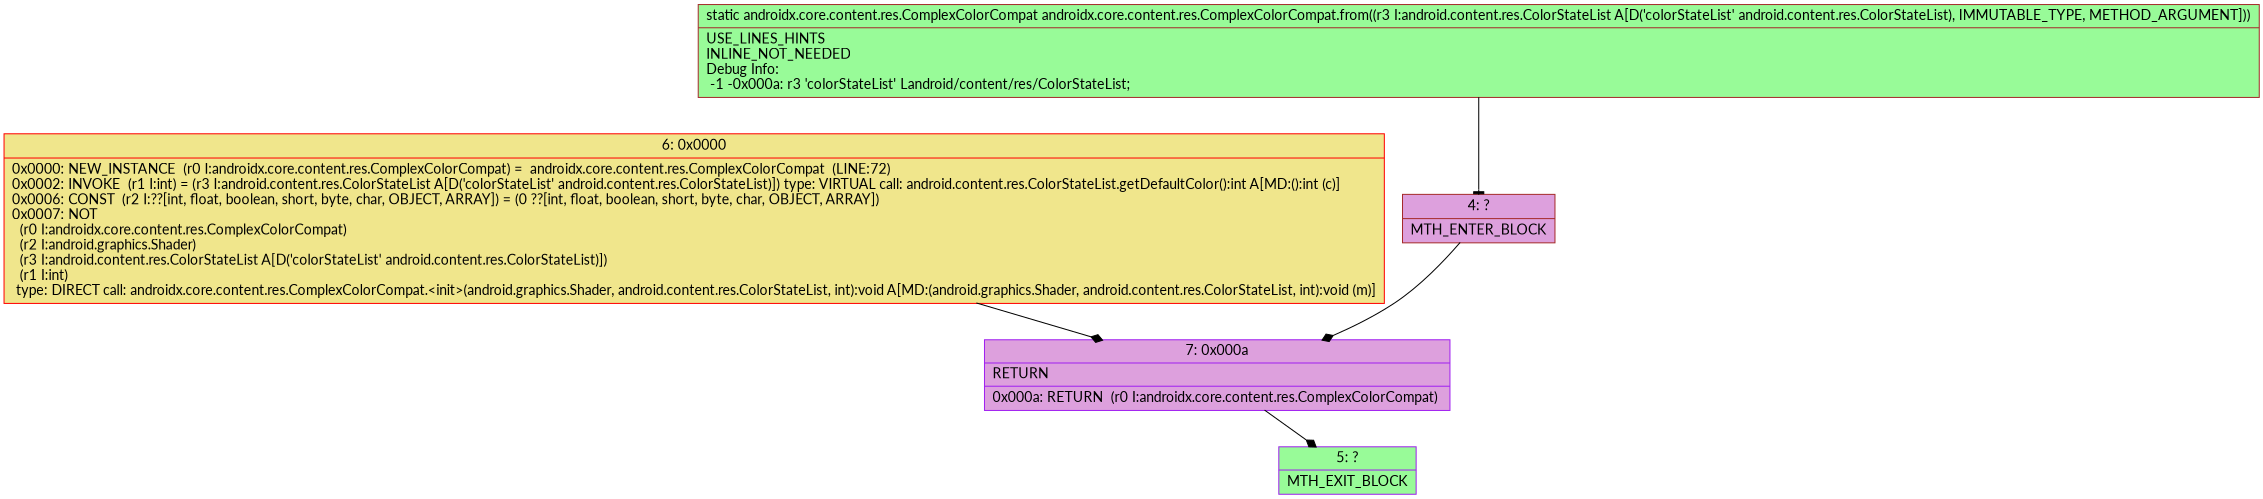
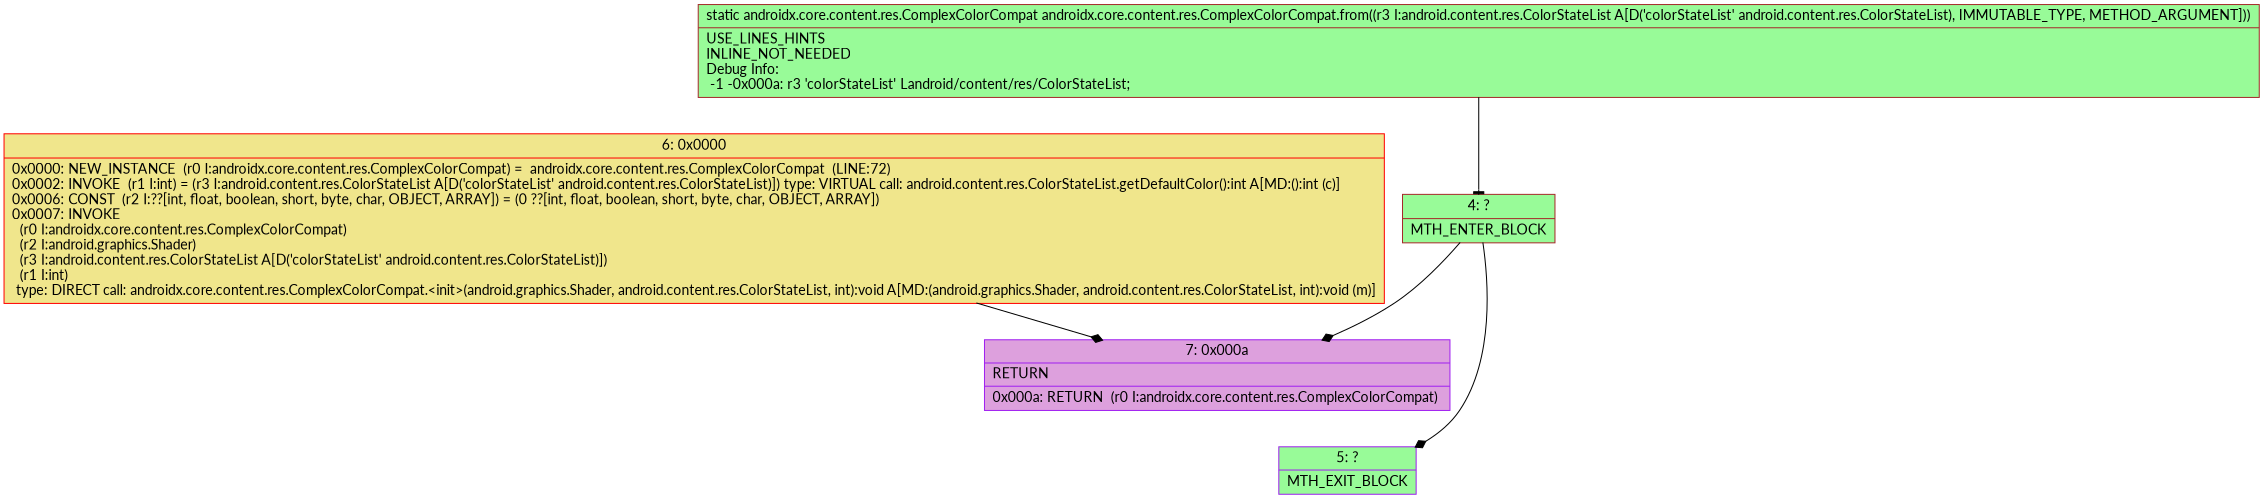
(59, 215) -> (70, 215)
(1479, 219) -> (1479, 219)
(1285, 425) -> (1482, 351)
